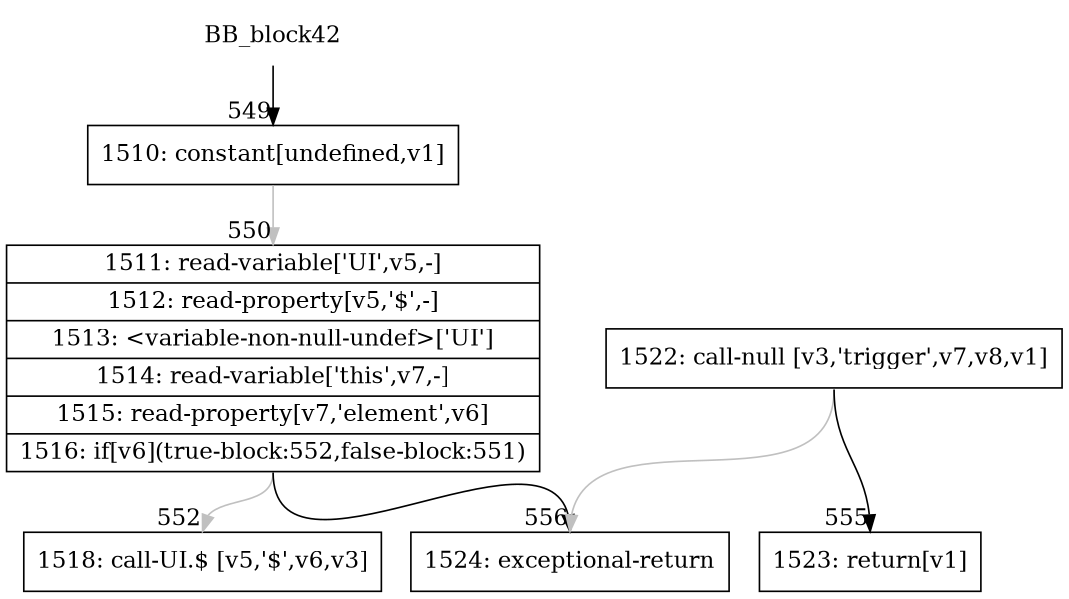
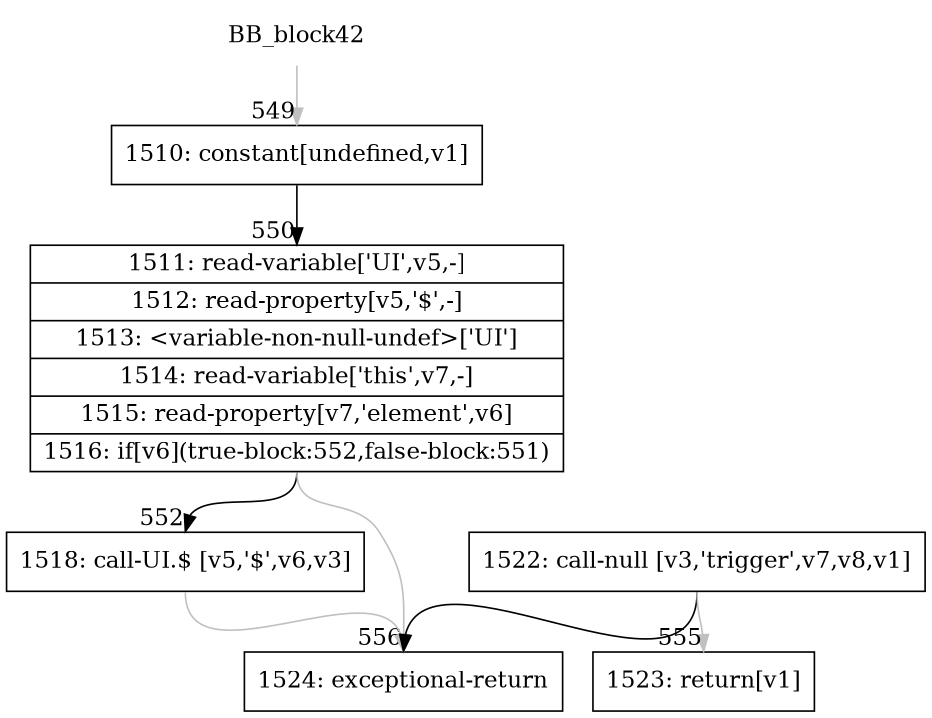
(273, 87) -> (297, 87)
(273, 207) -> (297, 207)
(849, 453) -> (699, 617)
(710, 460) -> (558, 624)
(246, 500) -> (250, 502)
(413, 504) -> (379, 531)
none -> (286, 623)
